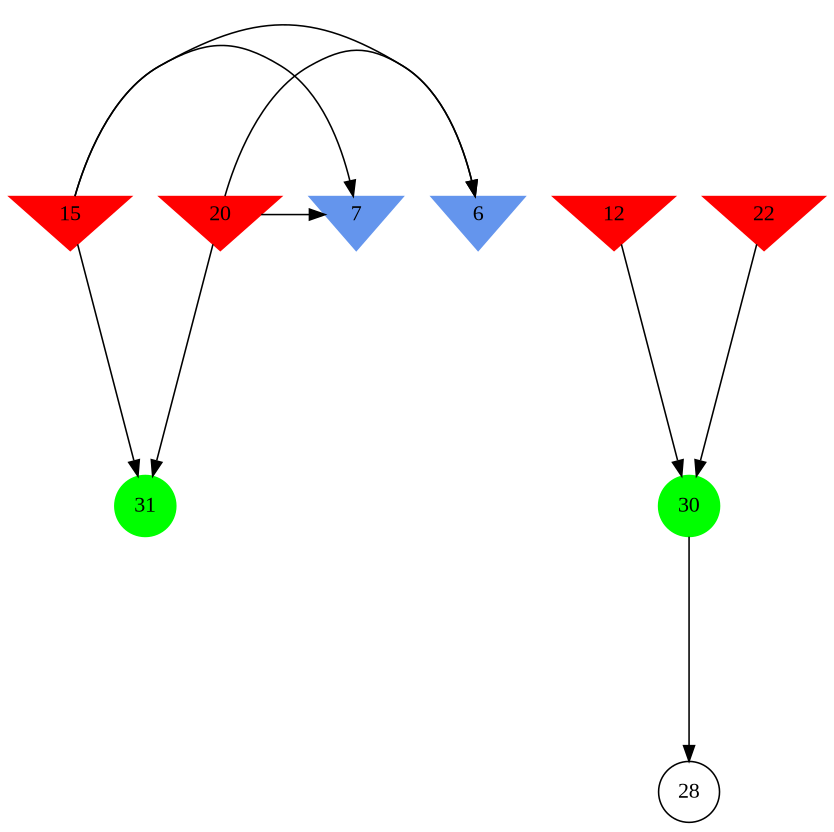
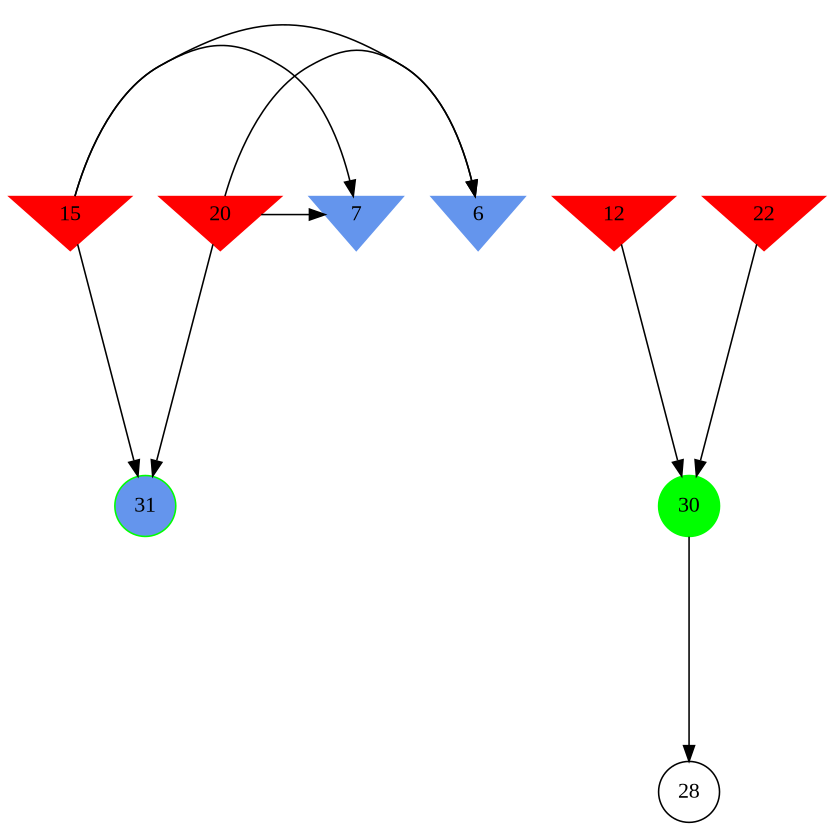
(145, 506) -> (145, 506)
